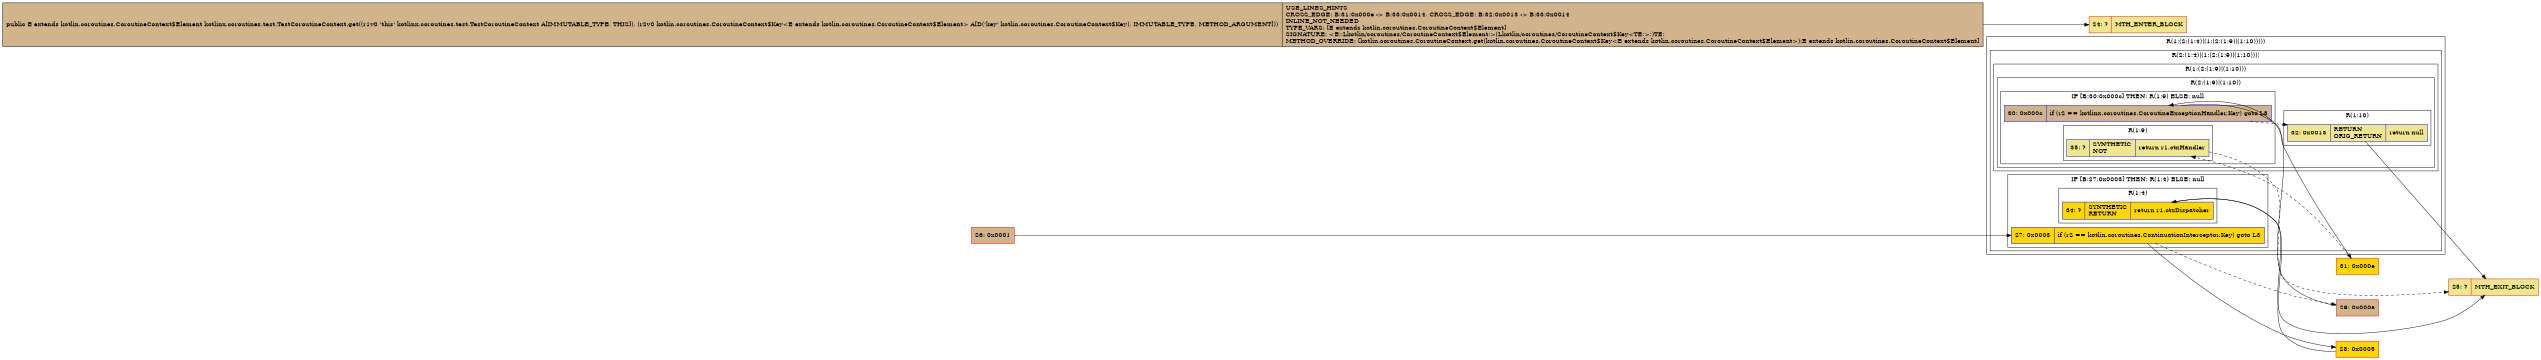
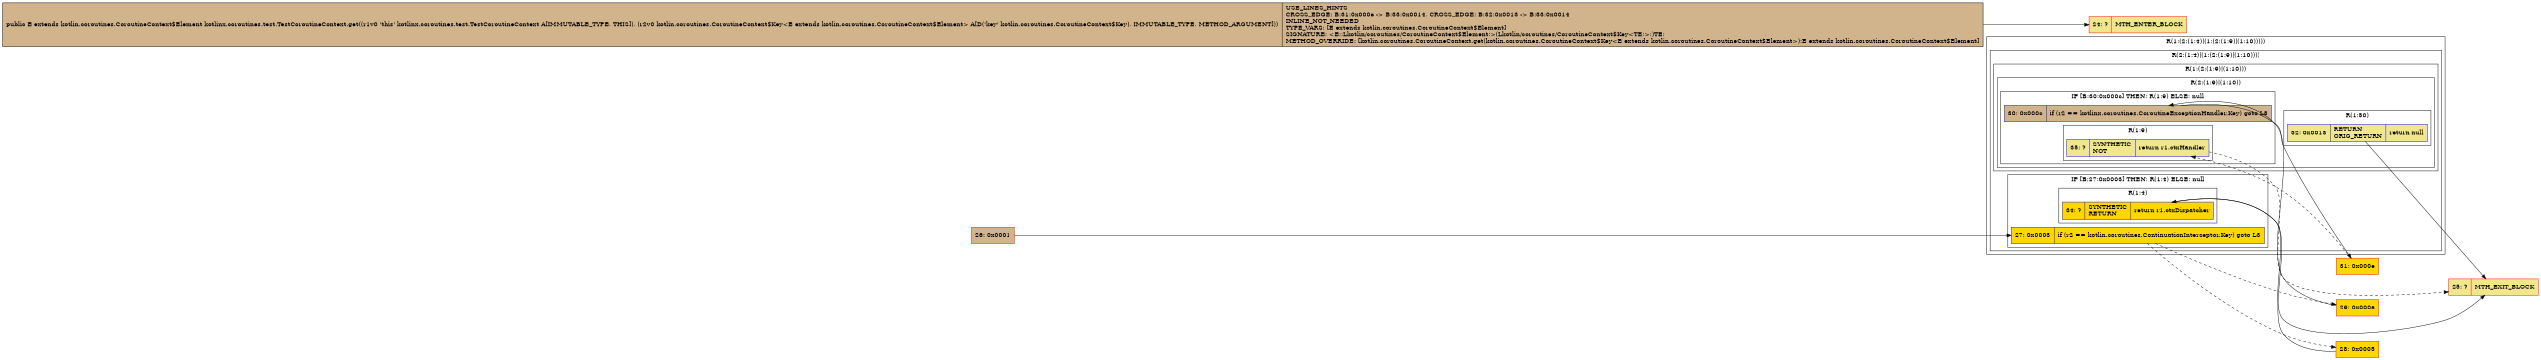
(2357, 115) -> (2357, 115)
(2267, 123) -> none
(2233, 308) -> (2233, 308)
(2357, 308) -> (2357, 308)
